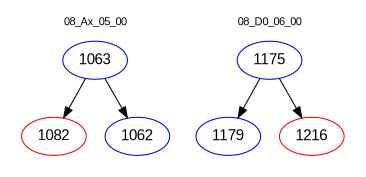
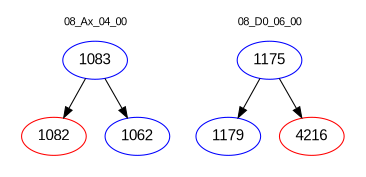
(96, 23) -> (96, 23)
(95, 60) -> (95, 60)
(312, 136) -> (312, 136)
